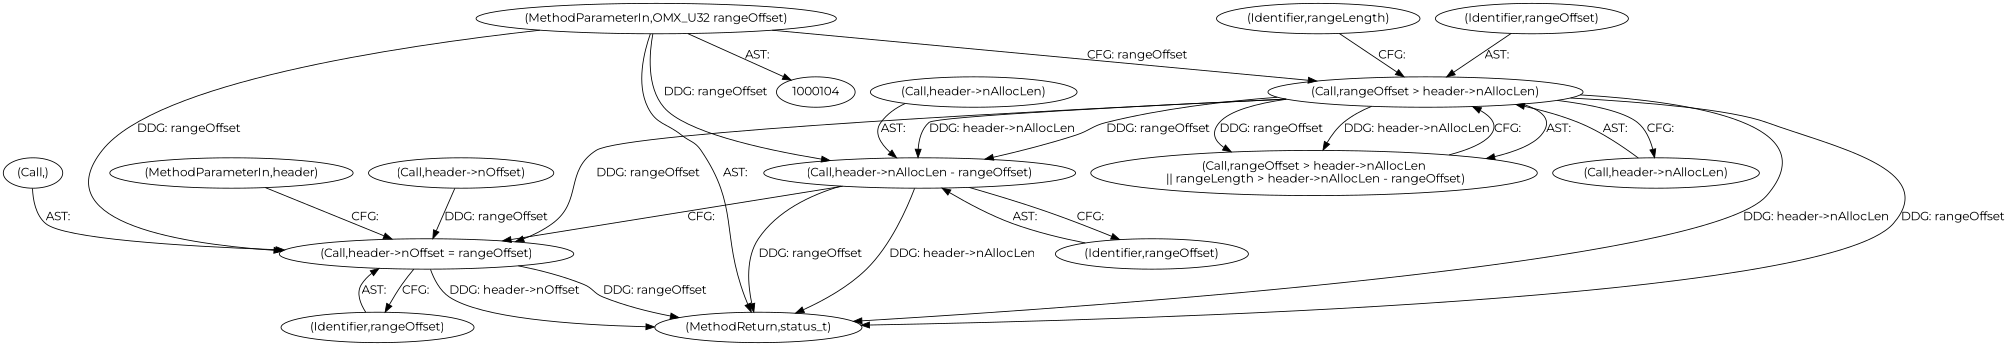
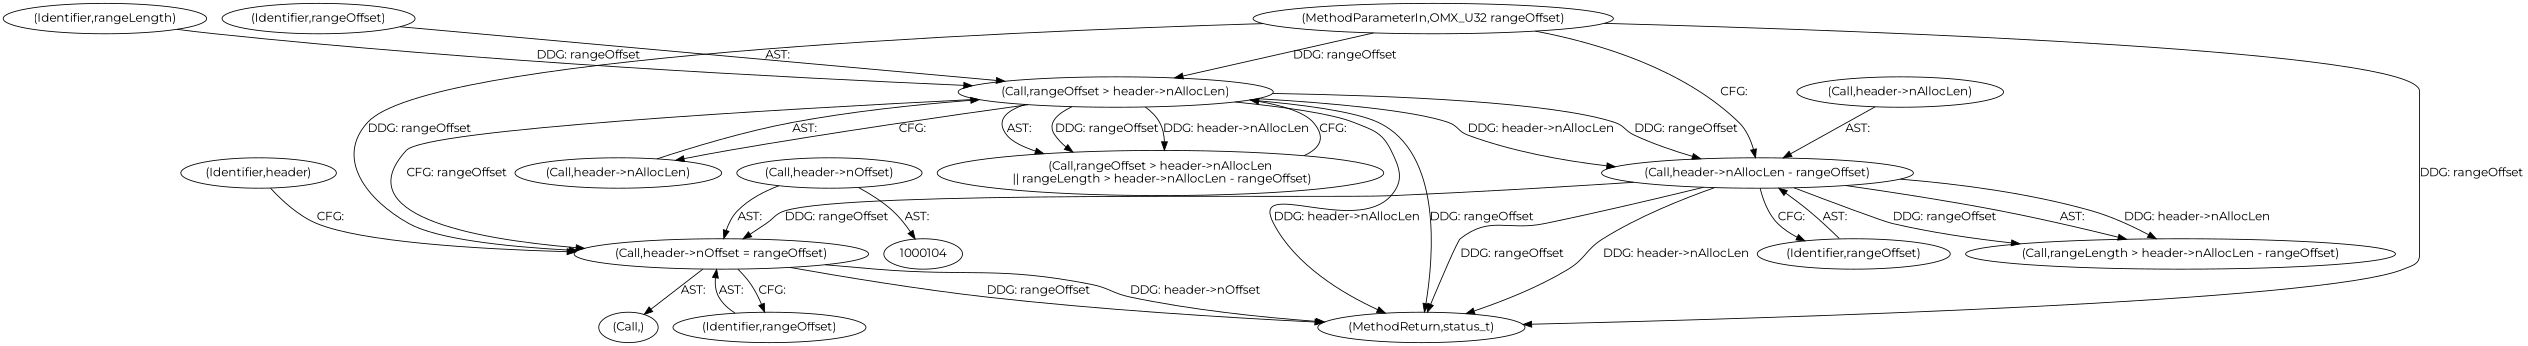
(735, 55) -> (887, 206)
(1138, 55) -> (1345, 55)
(1394, 55) -> (589, 55)
(716, 92) -> (1736, 92)
(231, 173) -> (259, 173)
(649, 173) -> (457, 173)
(737, 173) -> (2472, 173)
(497, 217) -> (752, 217)
(703, 217) -> (837, 217)
(140, 242) -> (677, 289)
none -> (2181, 254)
